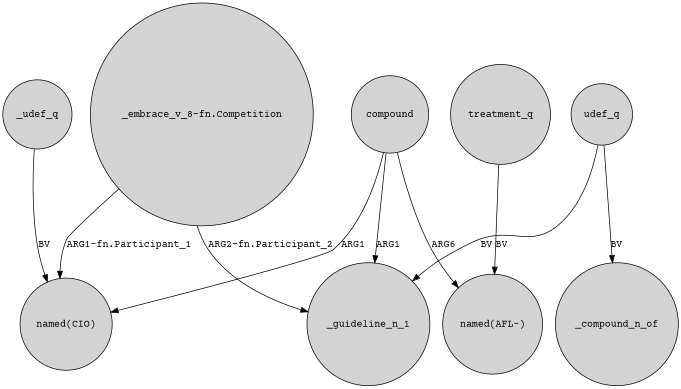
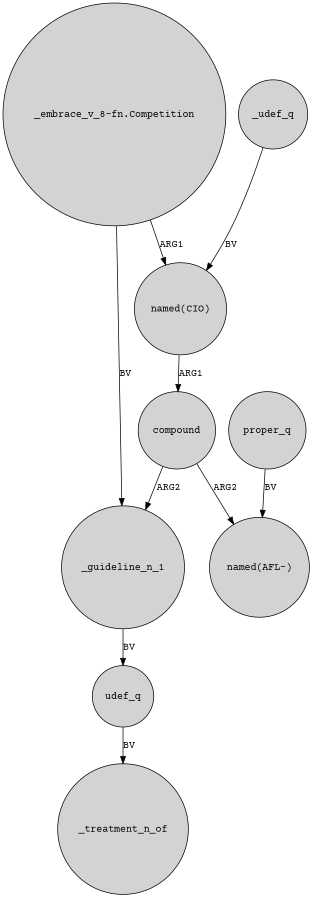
(501, 114) -> (267, 430)
(530, 237) -> (123, 644)
(129, 244) -> (172, 244)
(271, 244) -> (126, 373)
(389, 244) -> (169, 487)
(444, 244) -> (226, 487)
(280, 267) -> (179, 370)
(617, 324) -> (123, 829)
